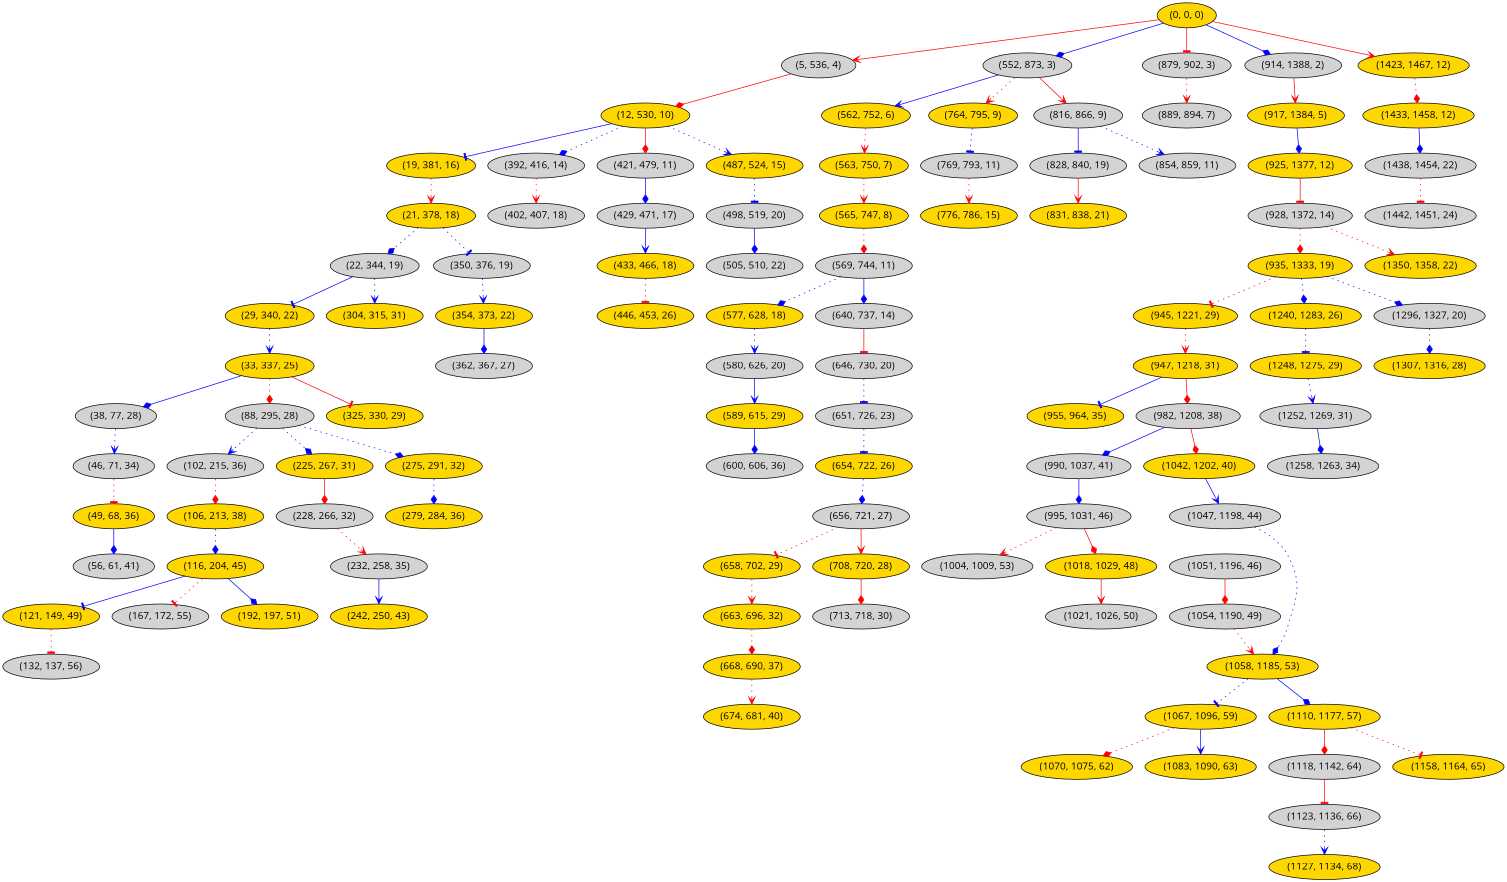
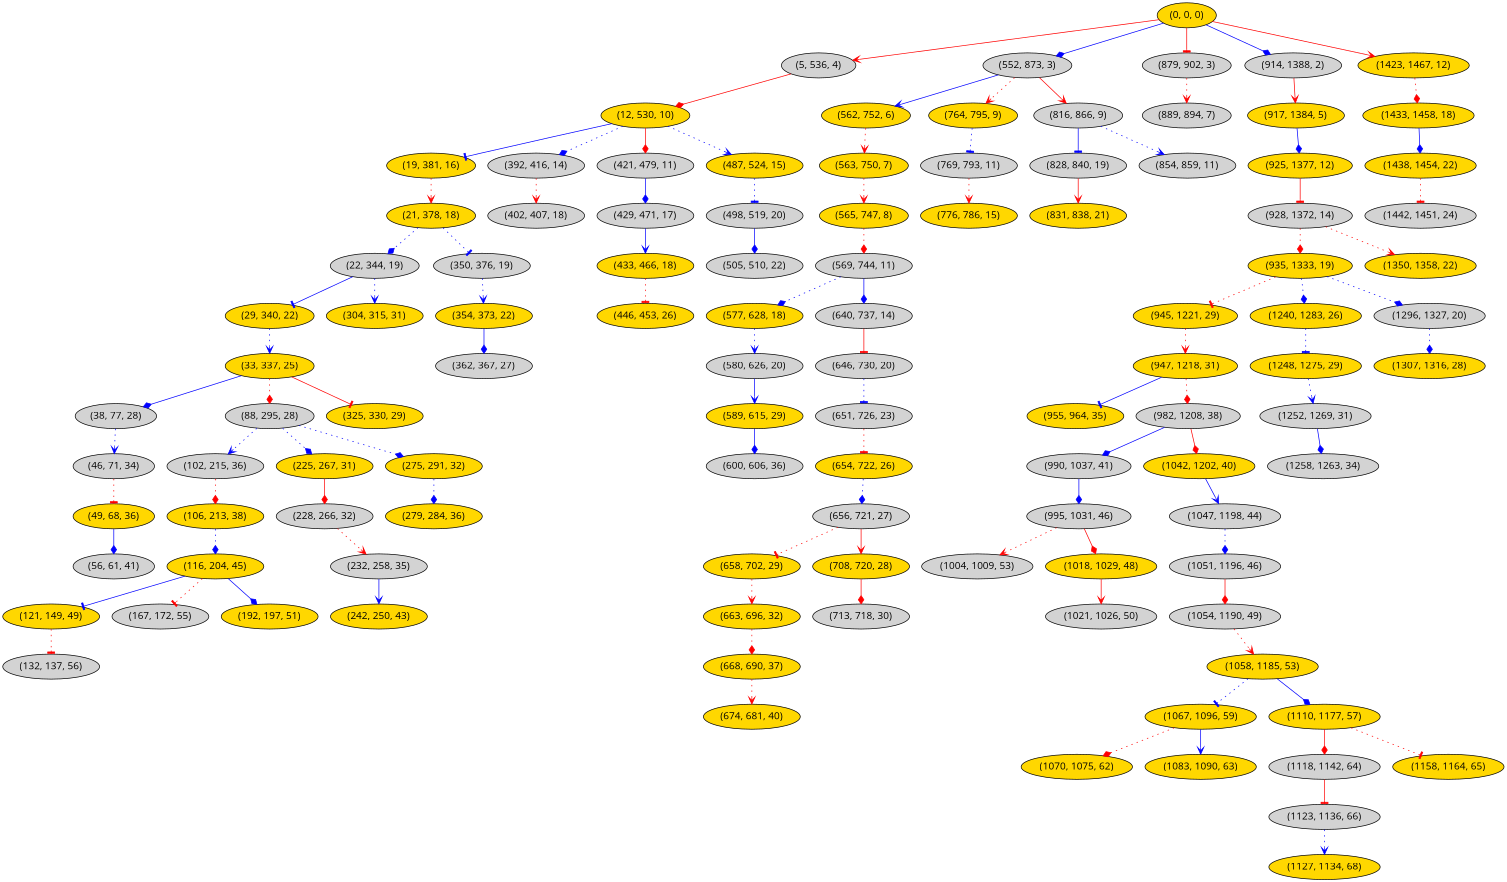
(1418, 116) -> (1418, 116)
(1421, 166) -> (1421, 166)
(1187, 387) -> (1187, 387)
(864, 439) -> (864, 439)
(1296, 580) -> (1225, 537)
